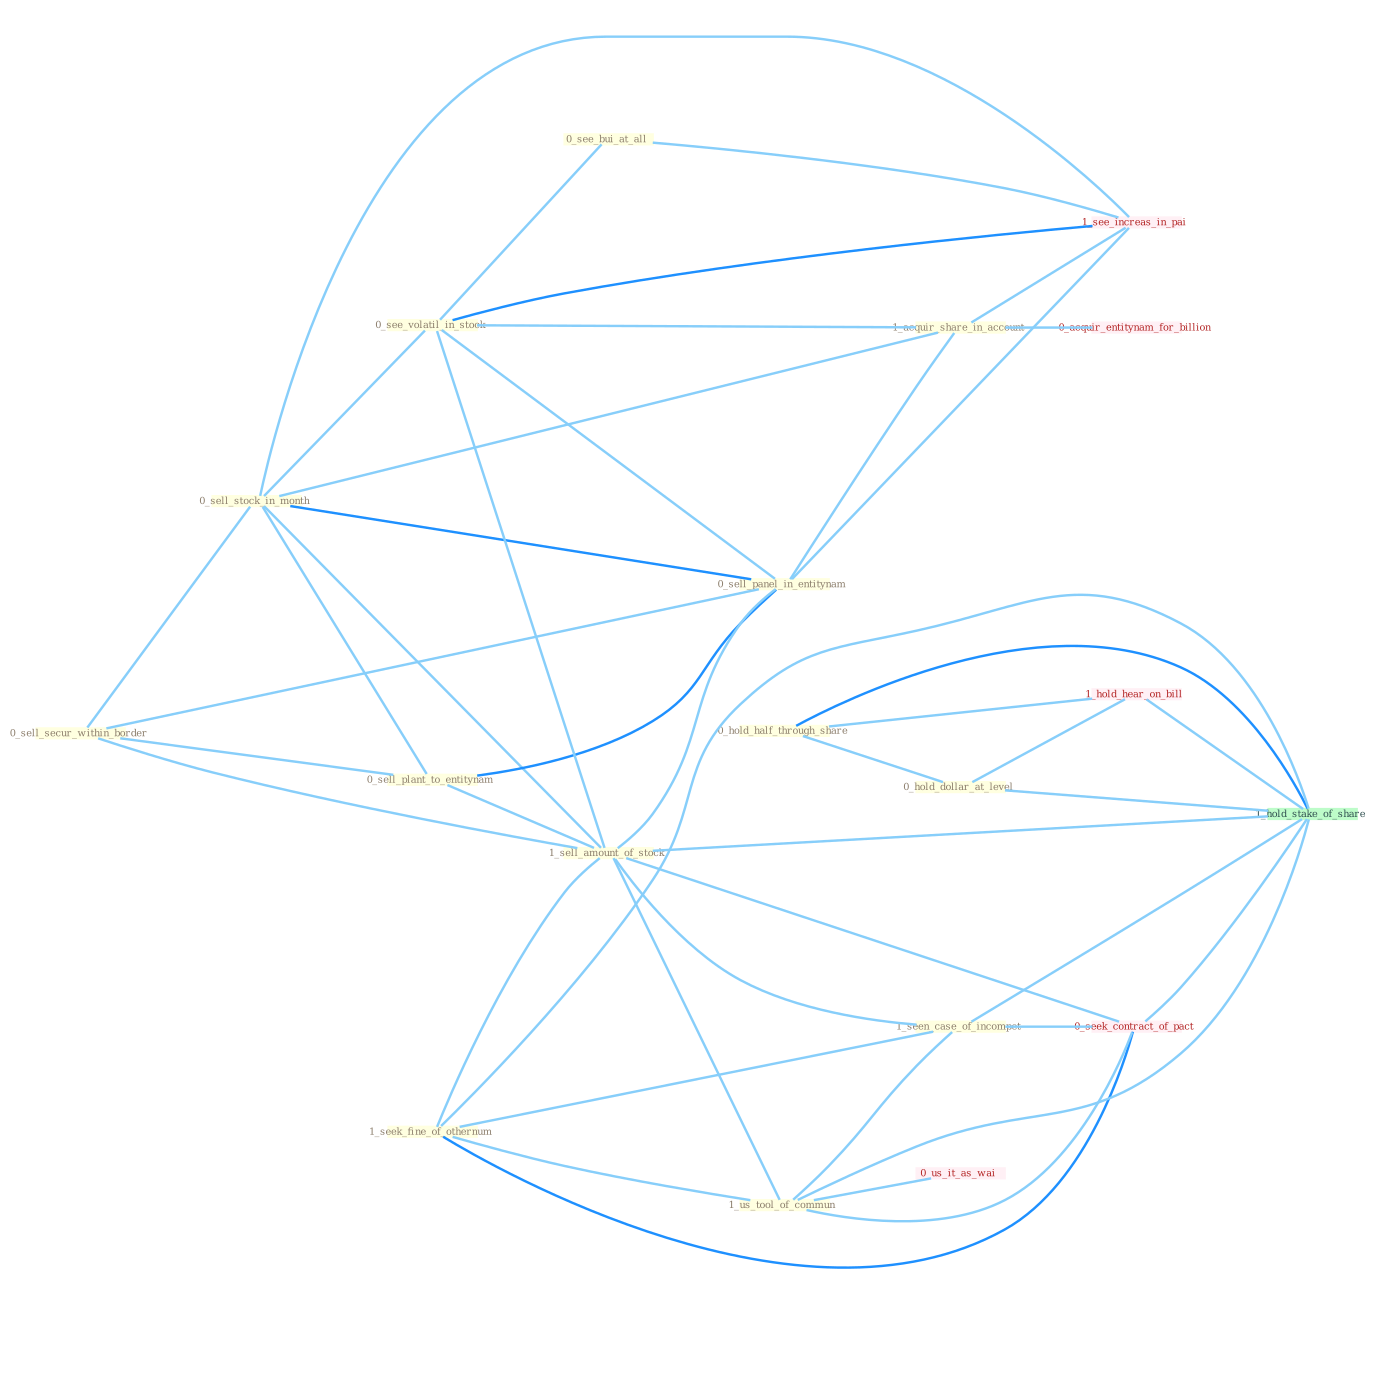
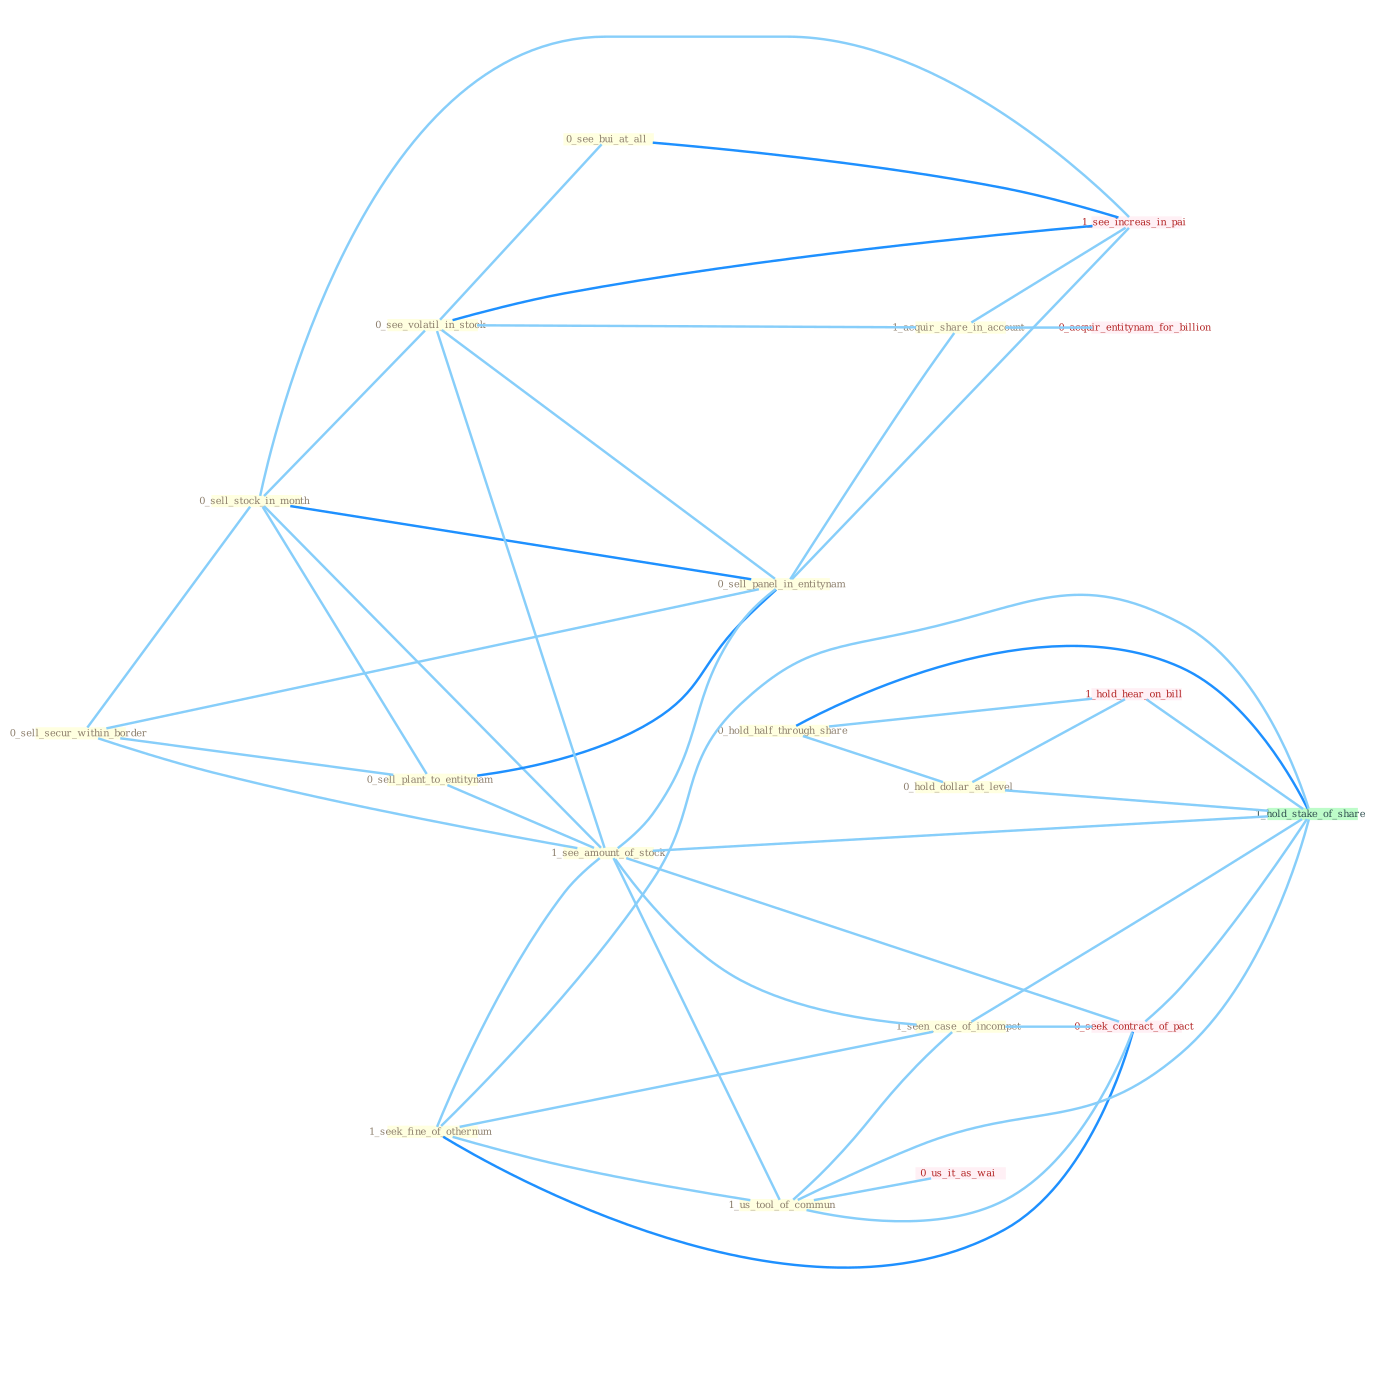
(888, 169) -> (888, 169)
(609, 414) -> none
(609, 853) -> (609, 853)
